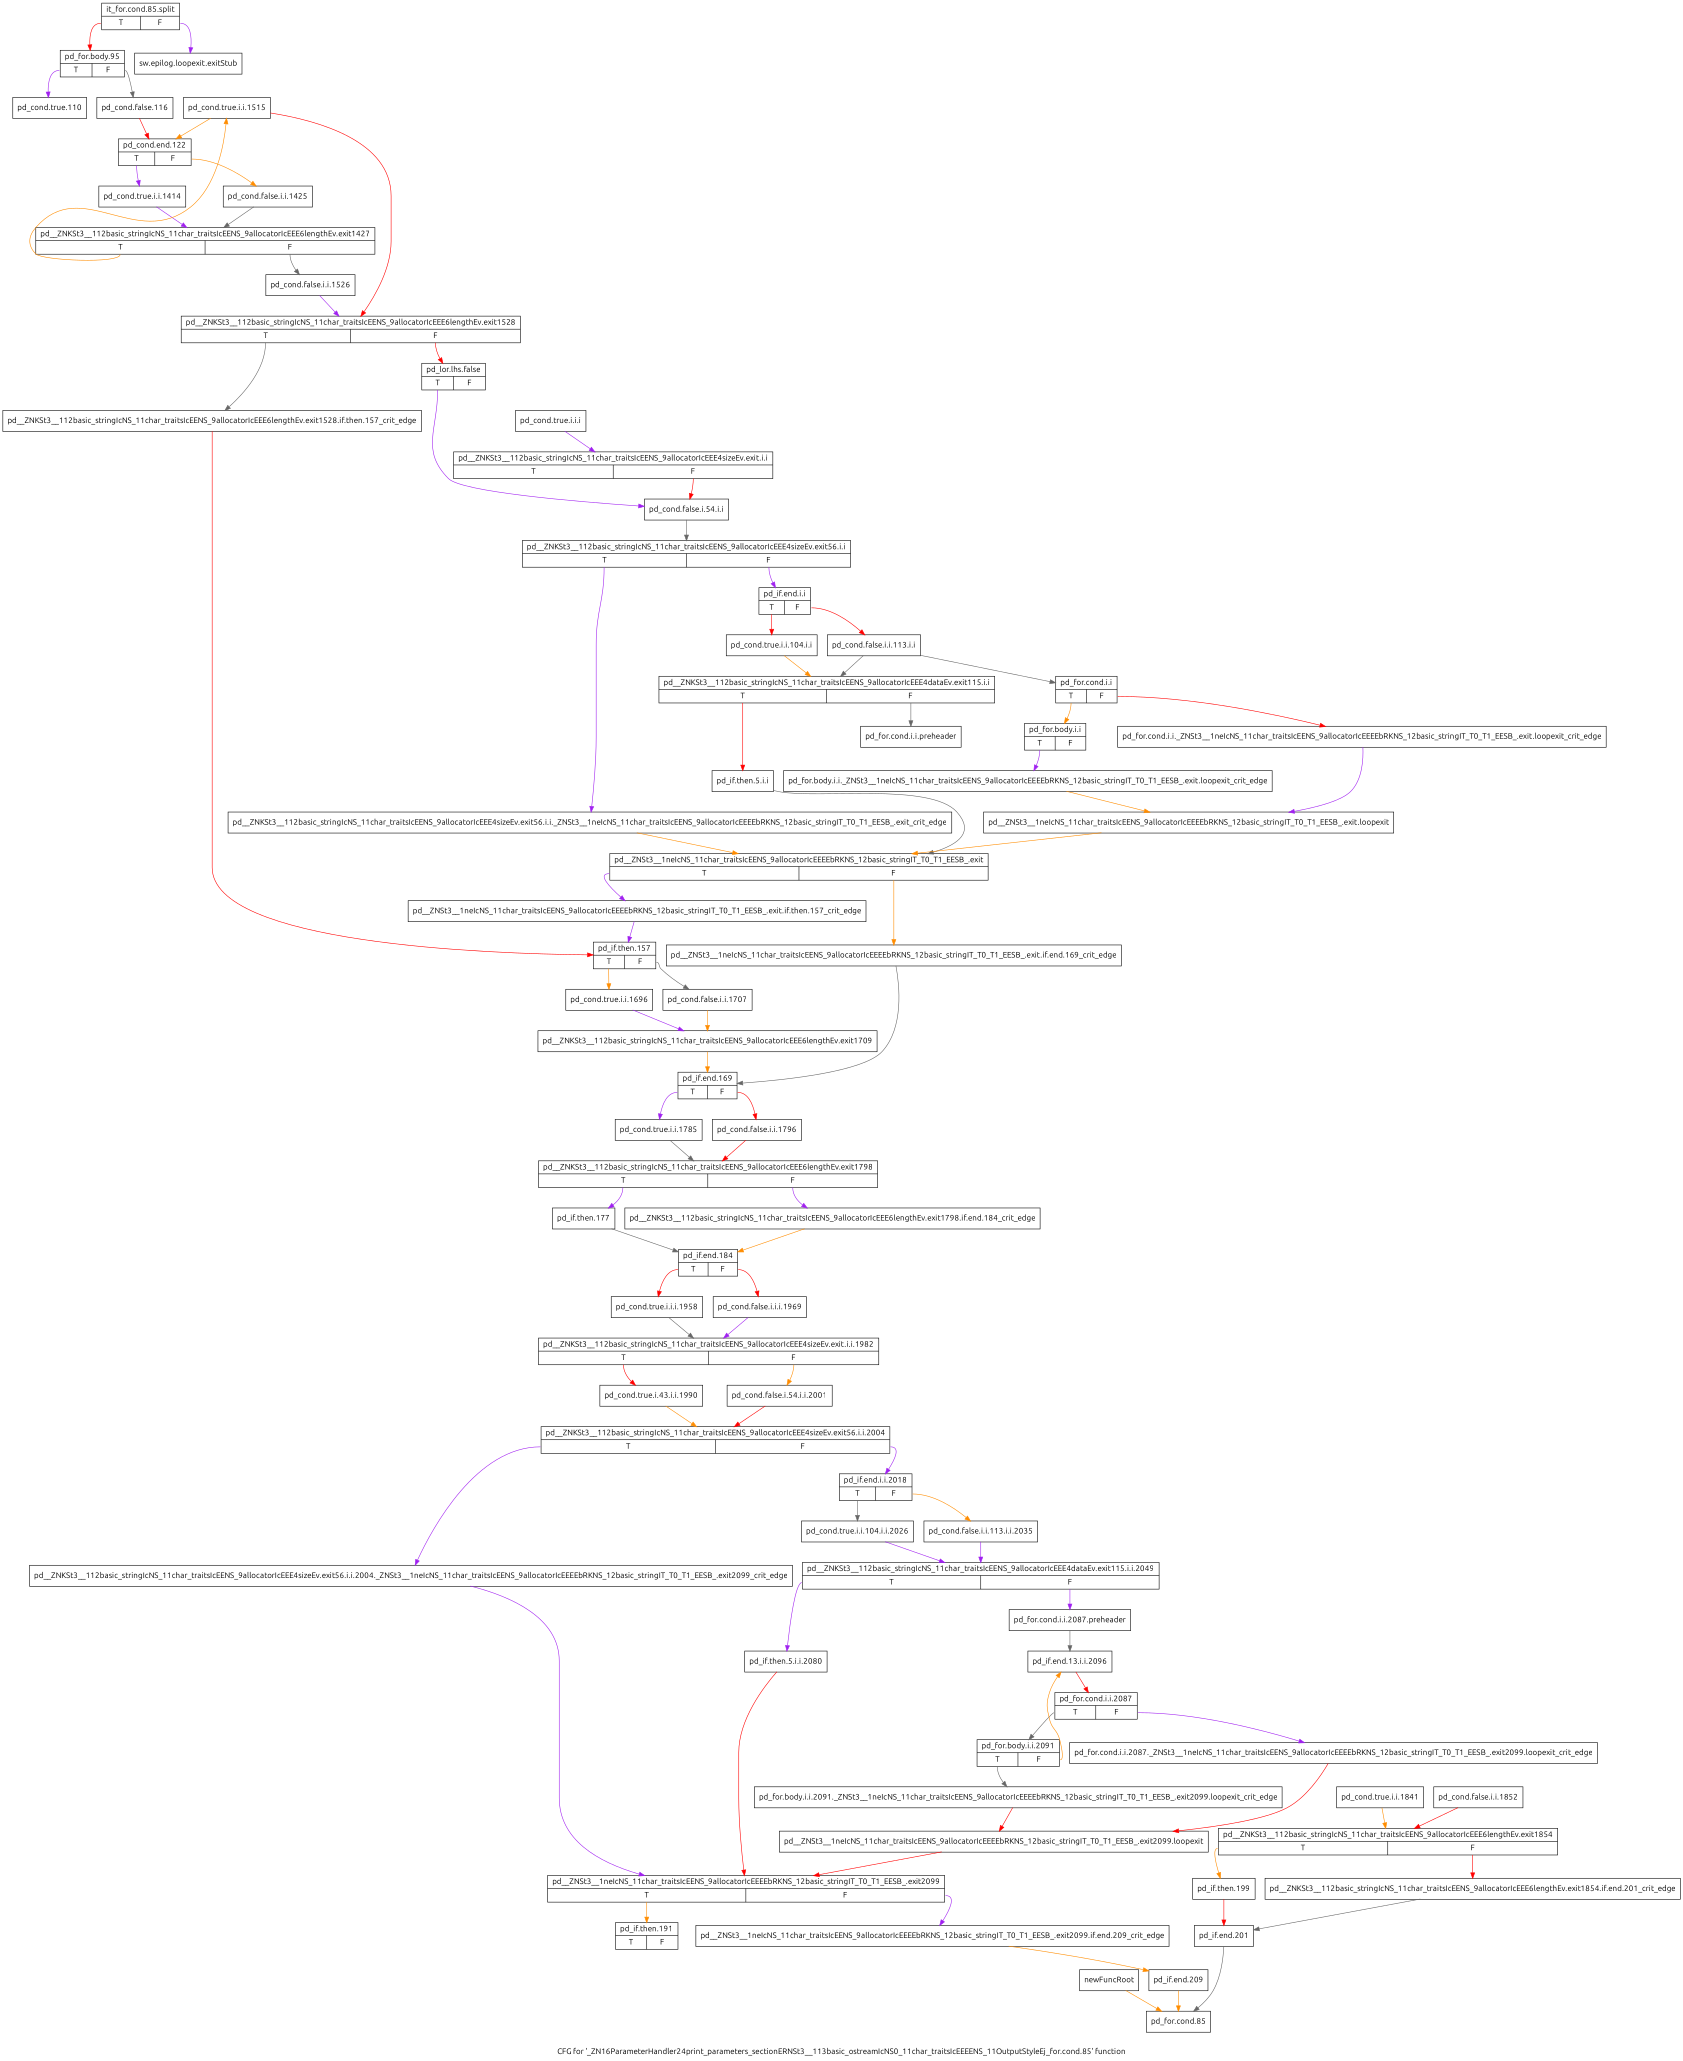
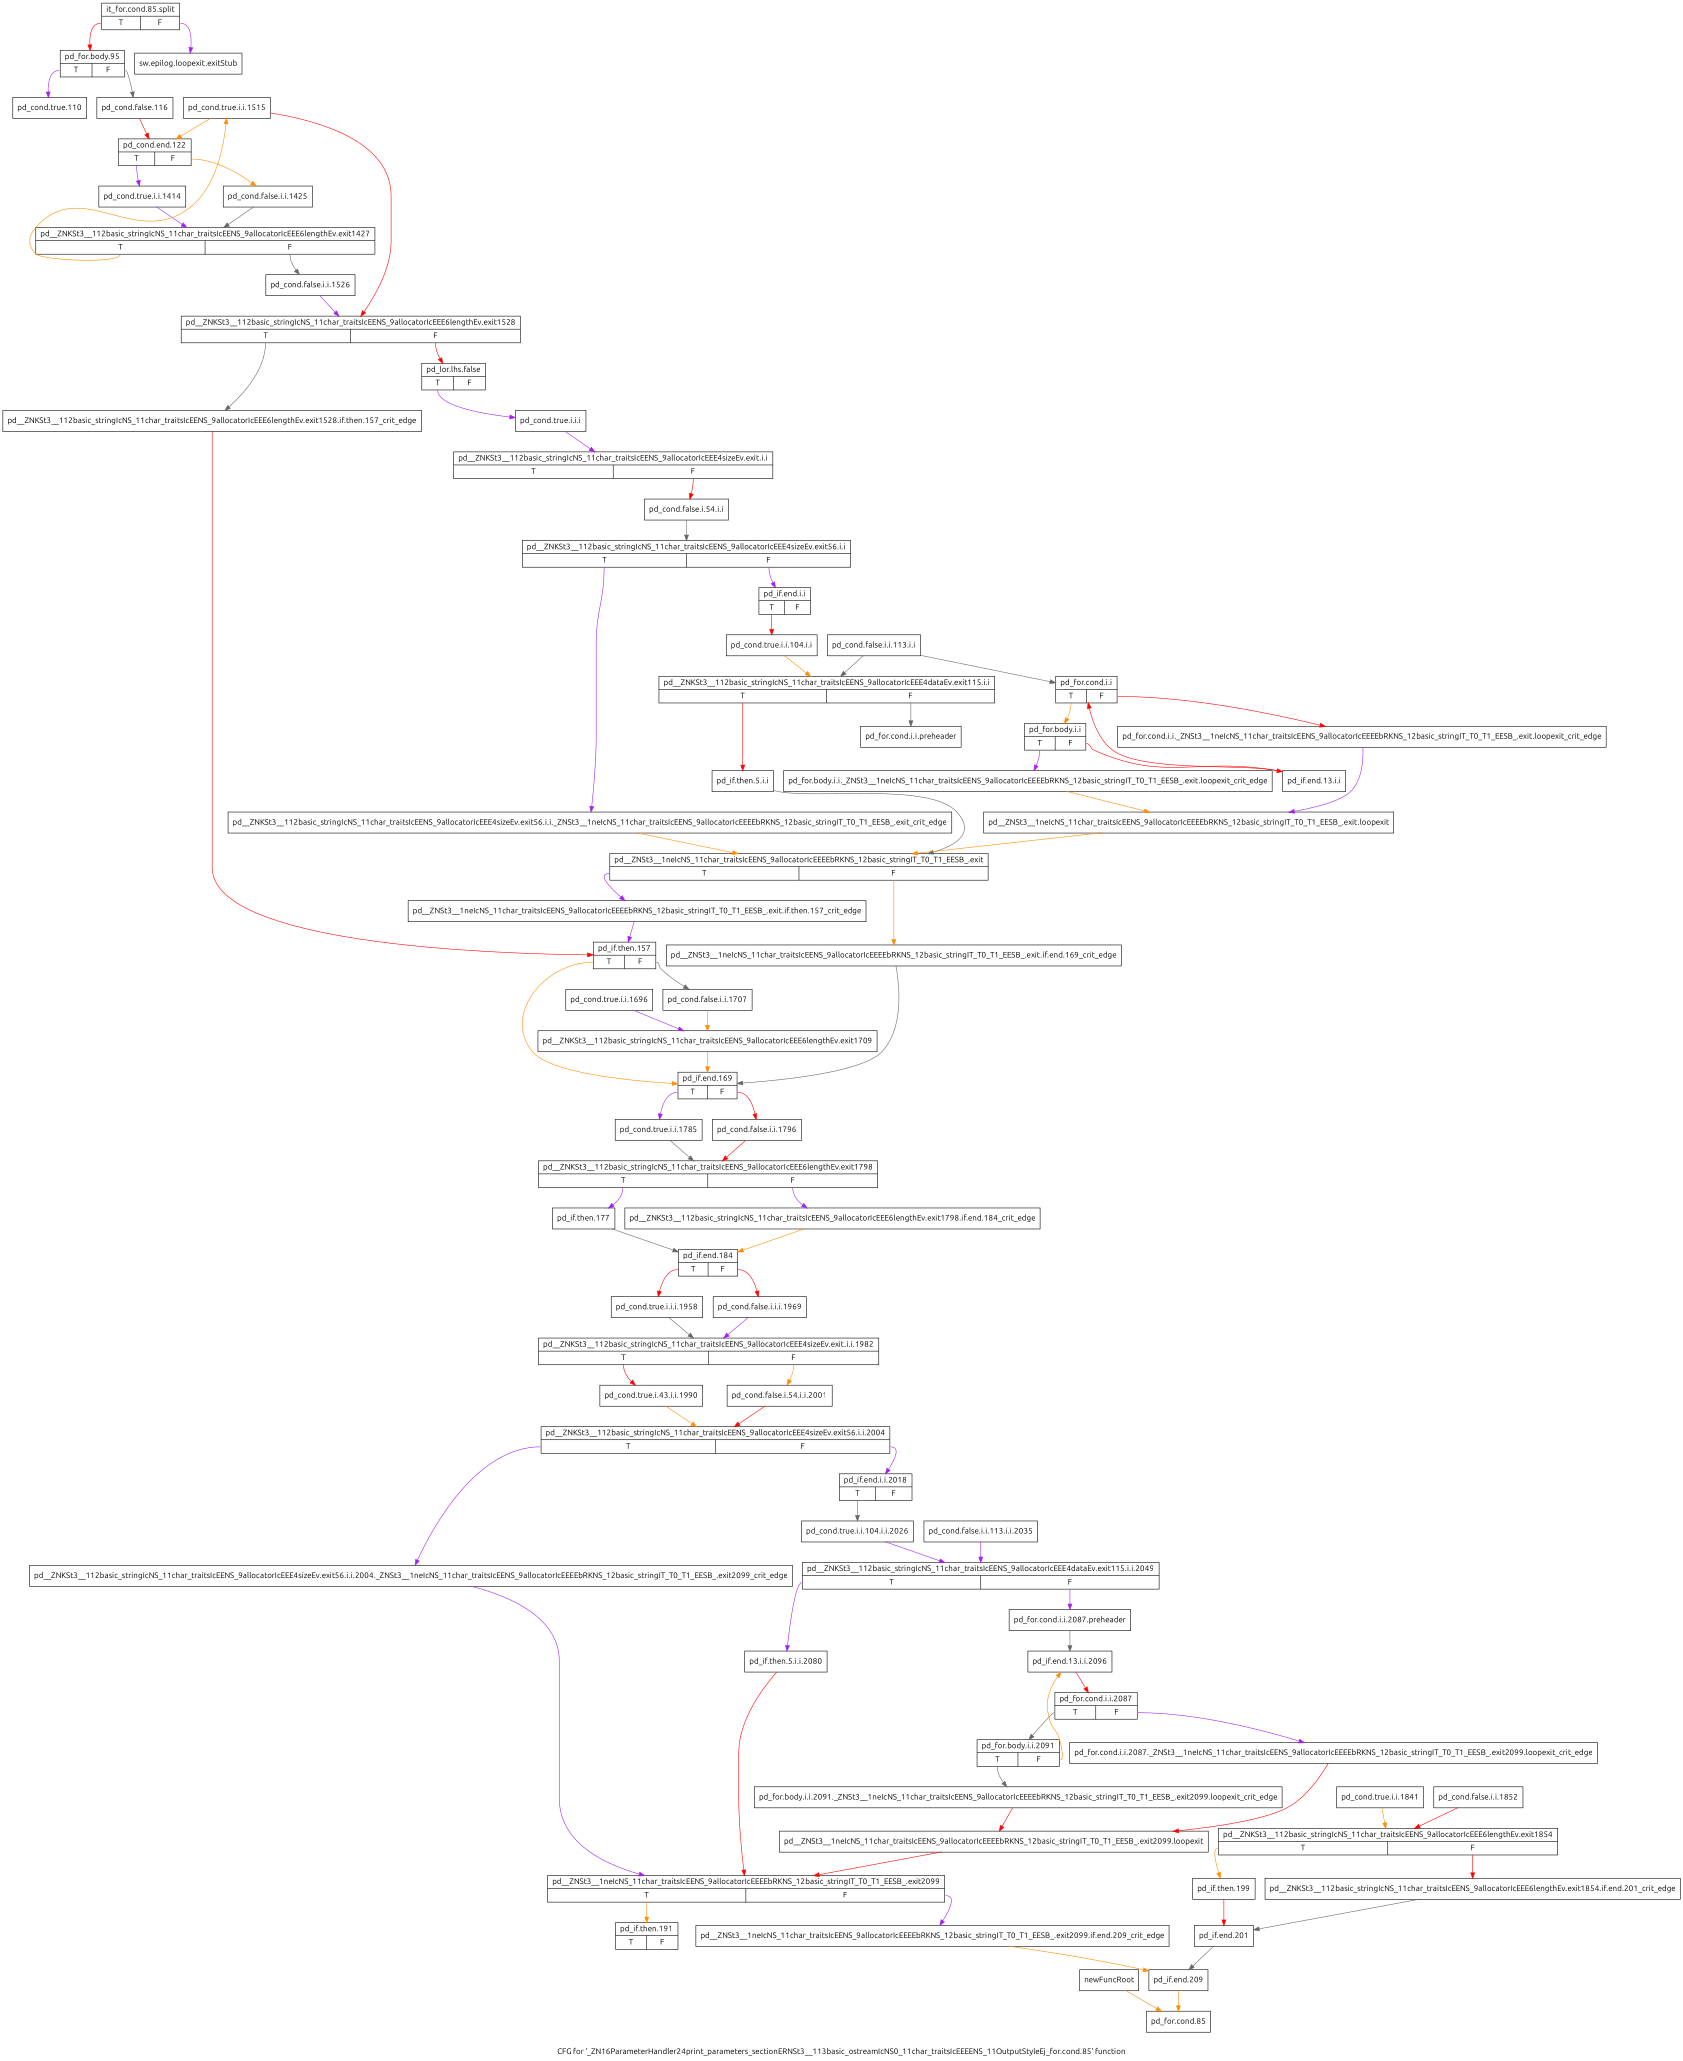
(496, 492) -> (470, 410)
(838, 615) -> none
none -> (1314, 781)
(609, 976) -> (538, 1056)
(941, 1501) -> none
(1218, 1980) -> (1203, 1956)
